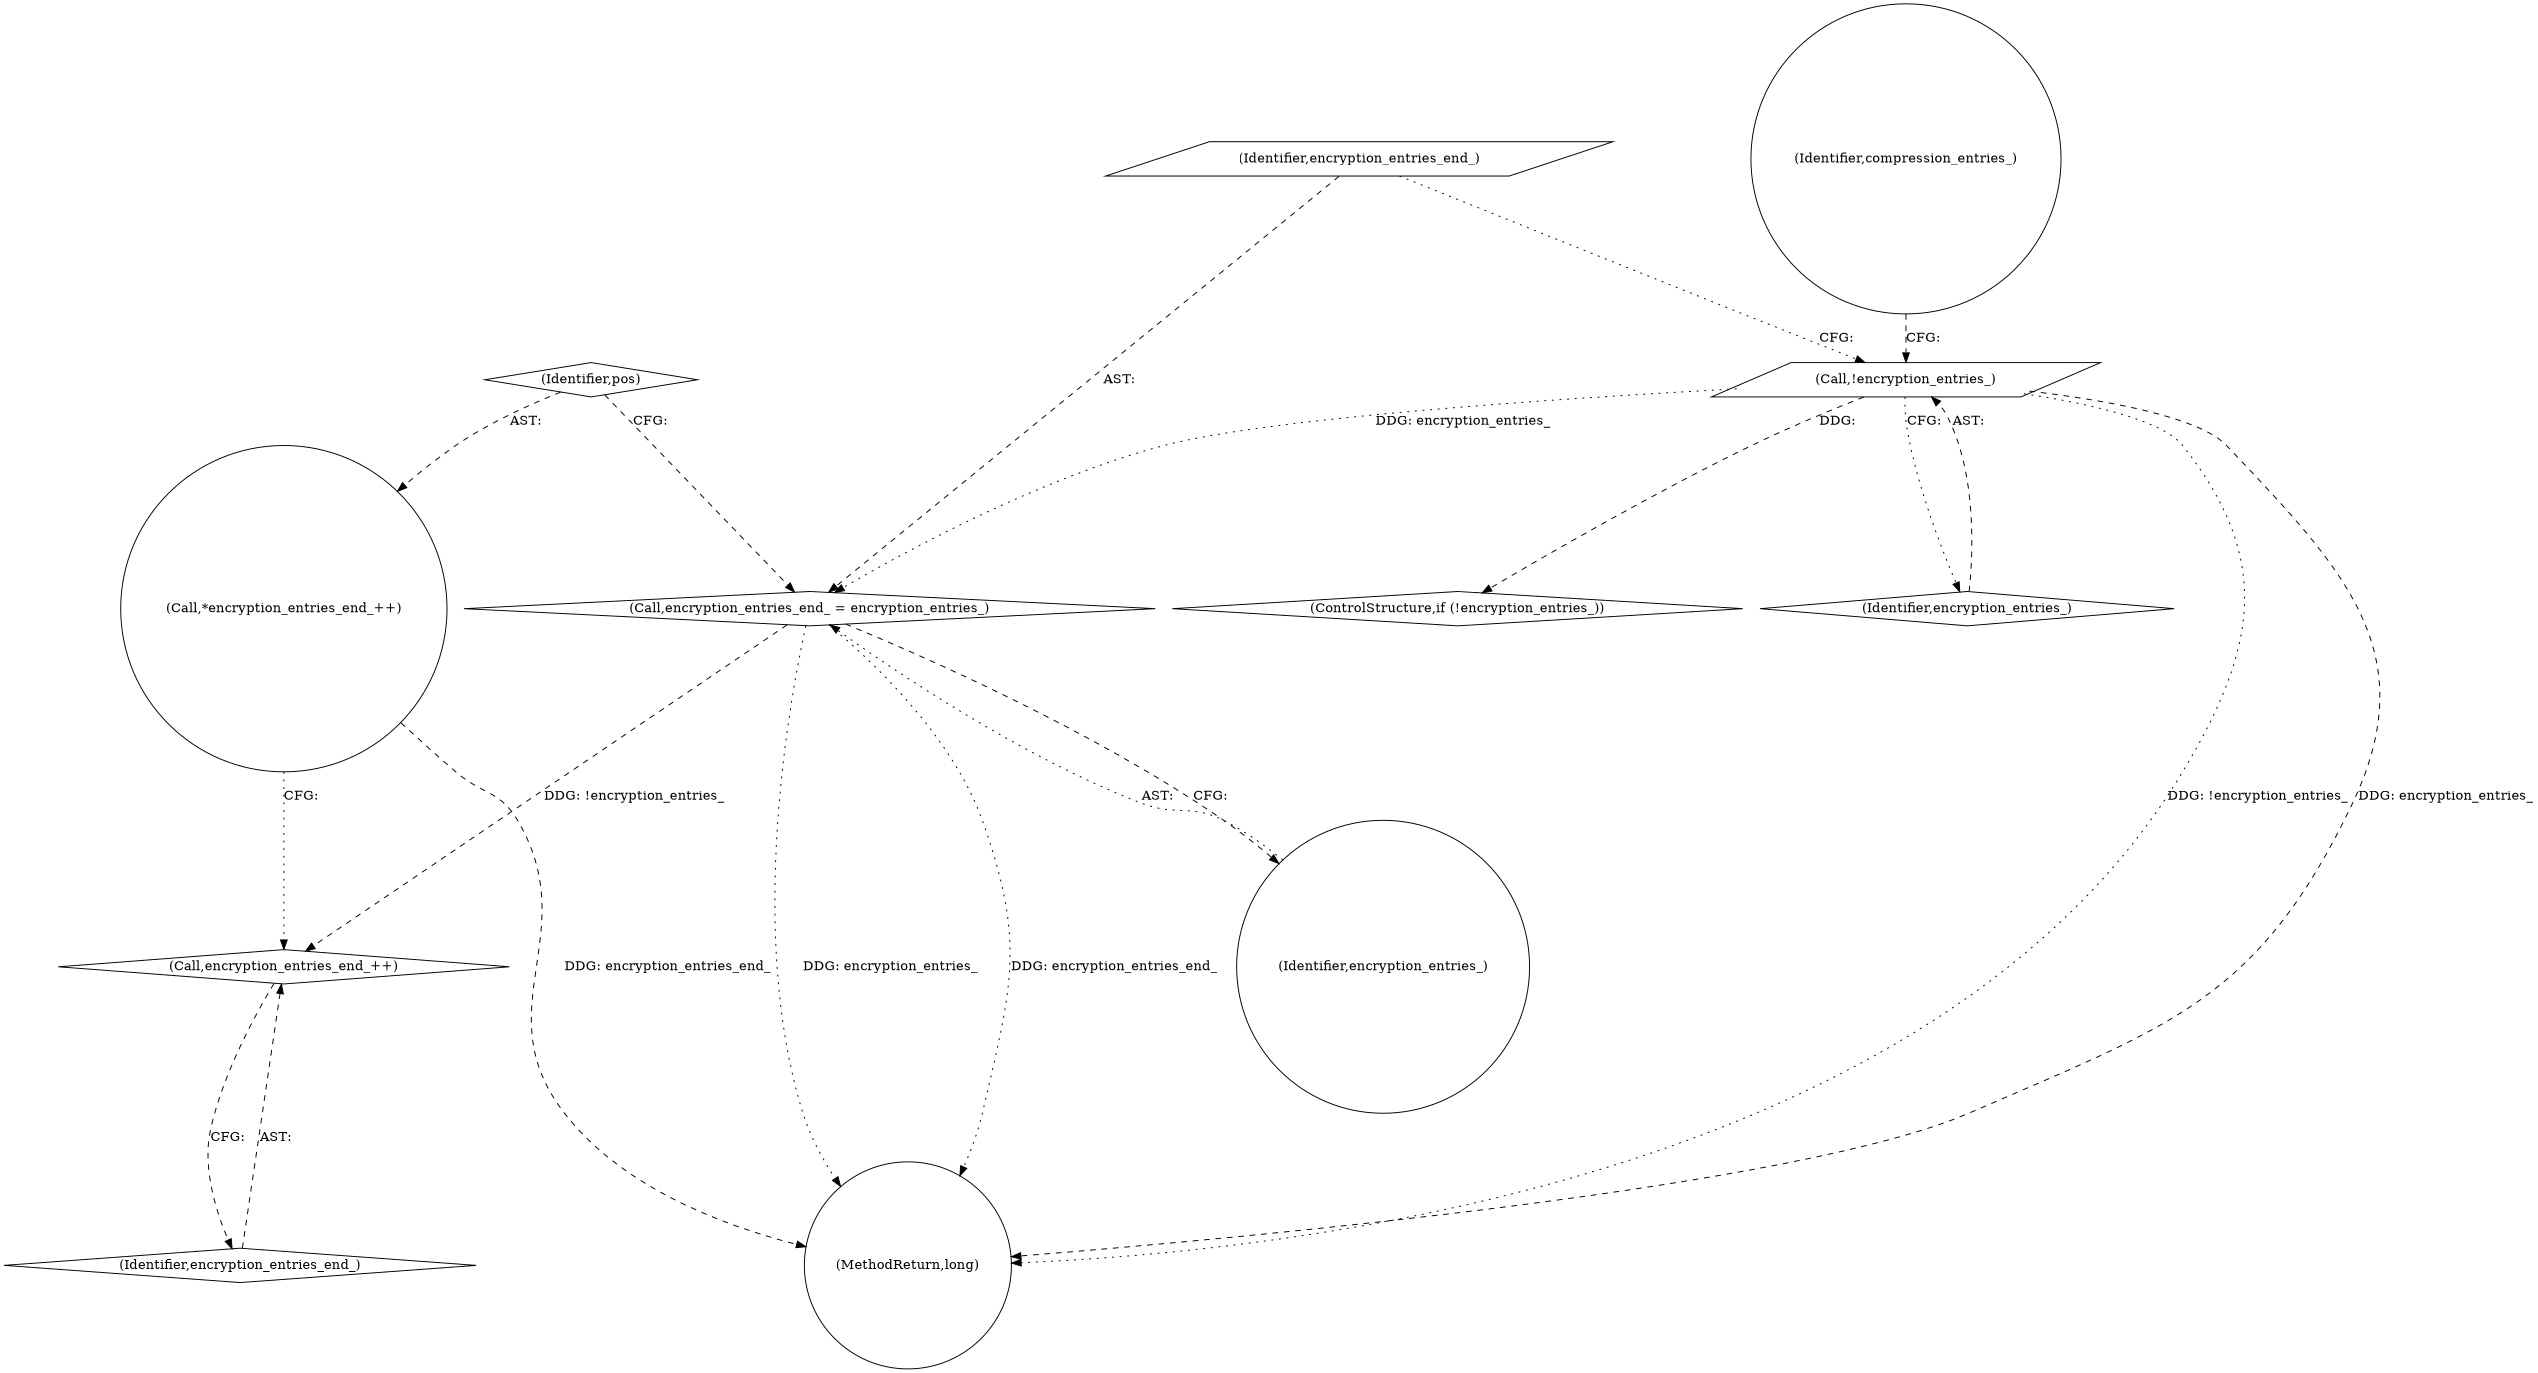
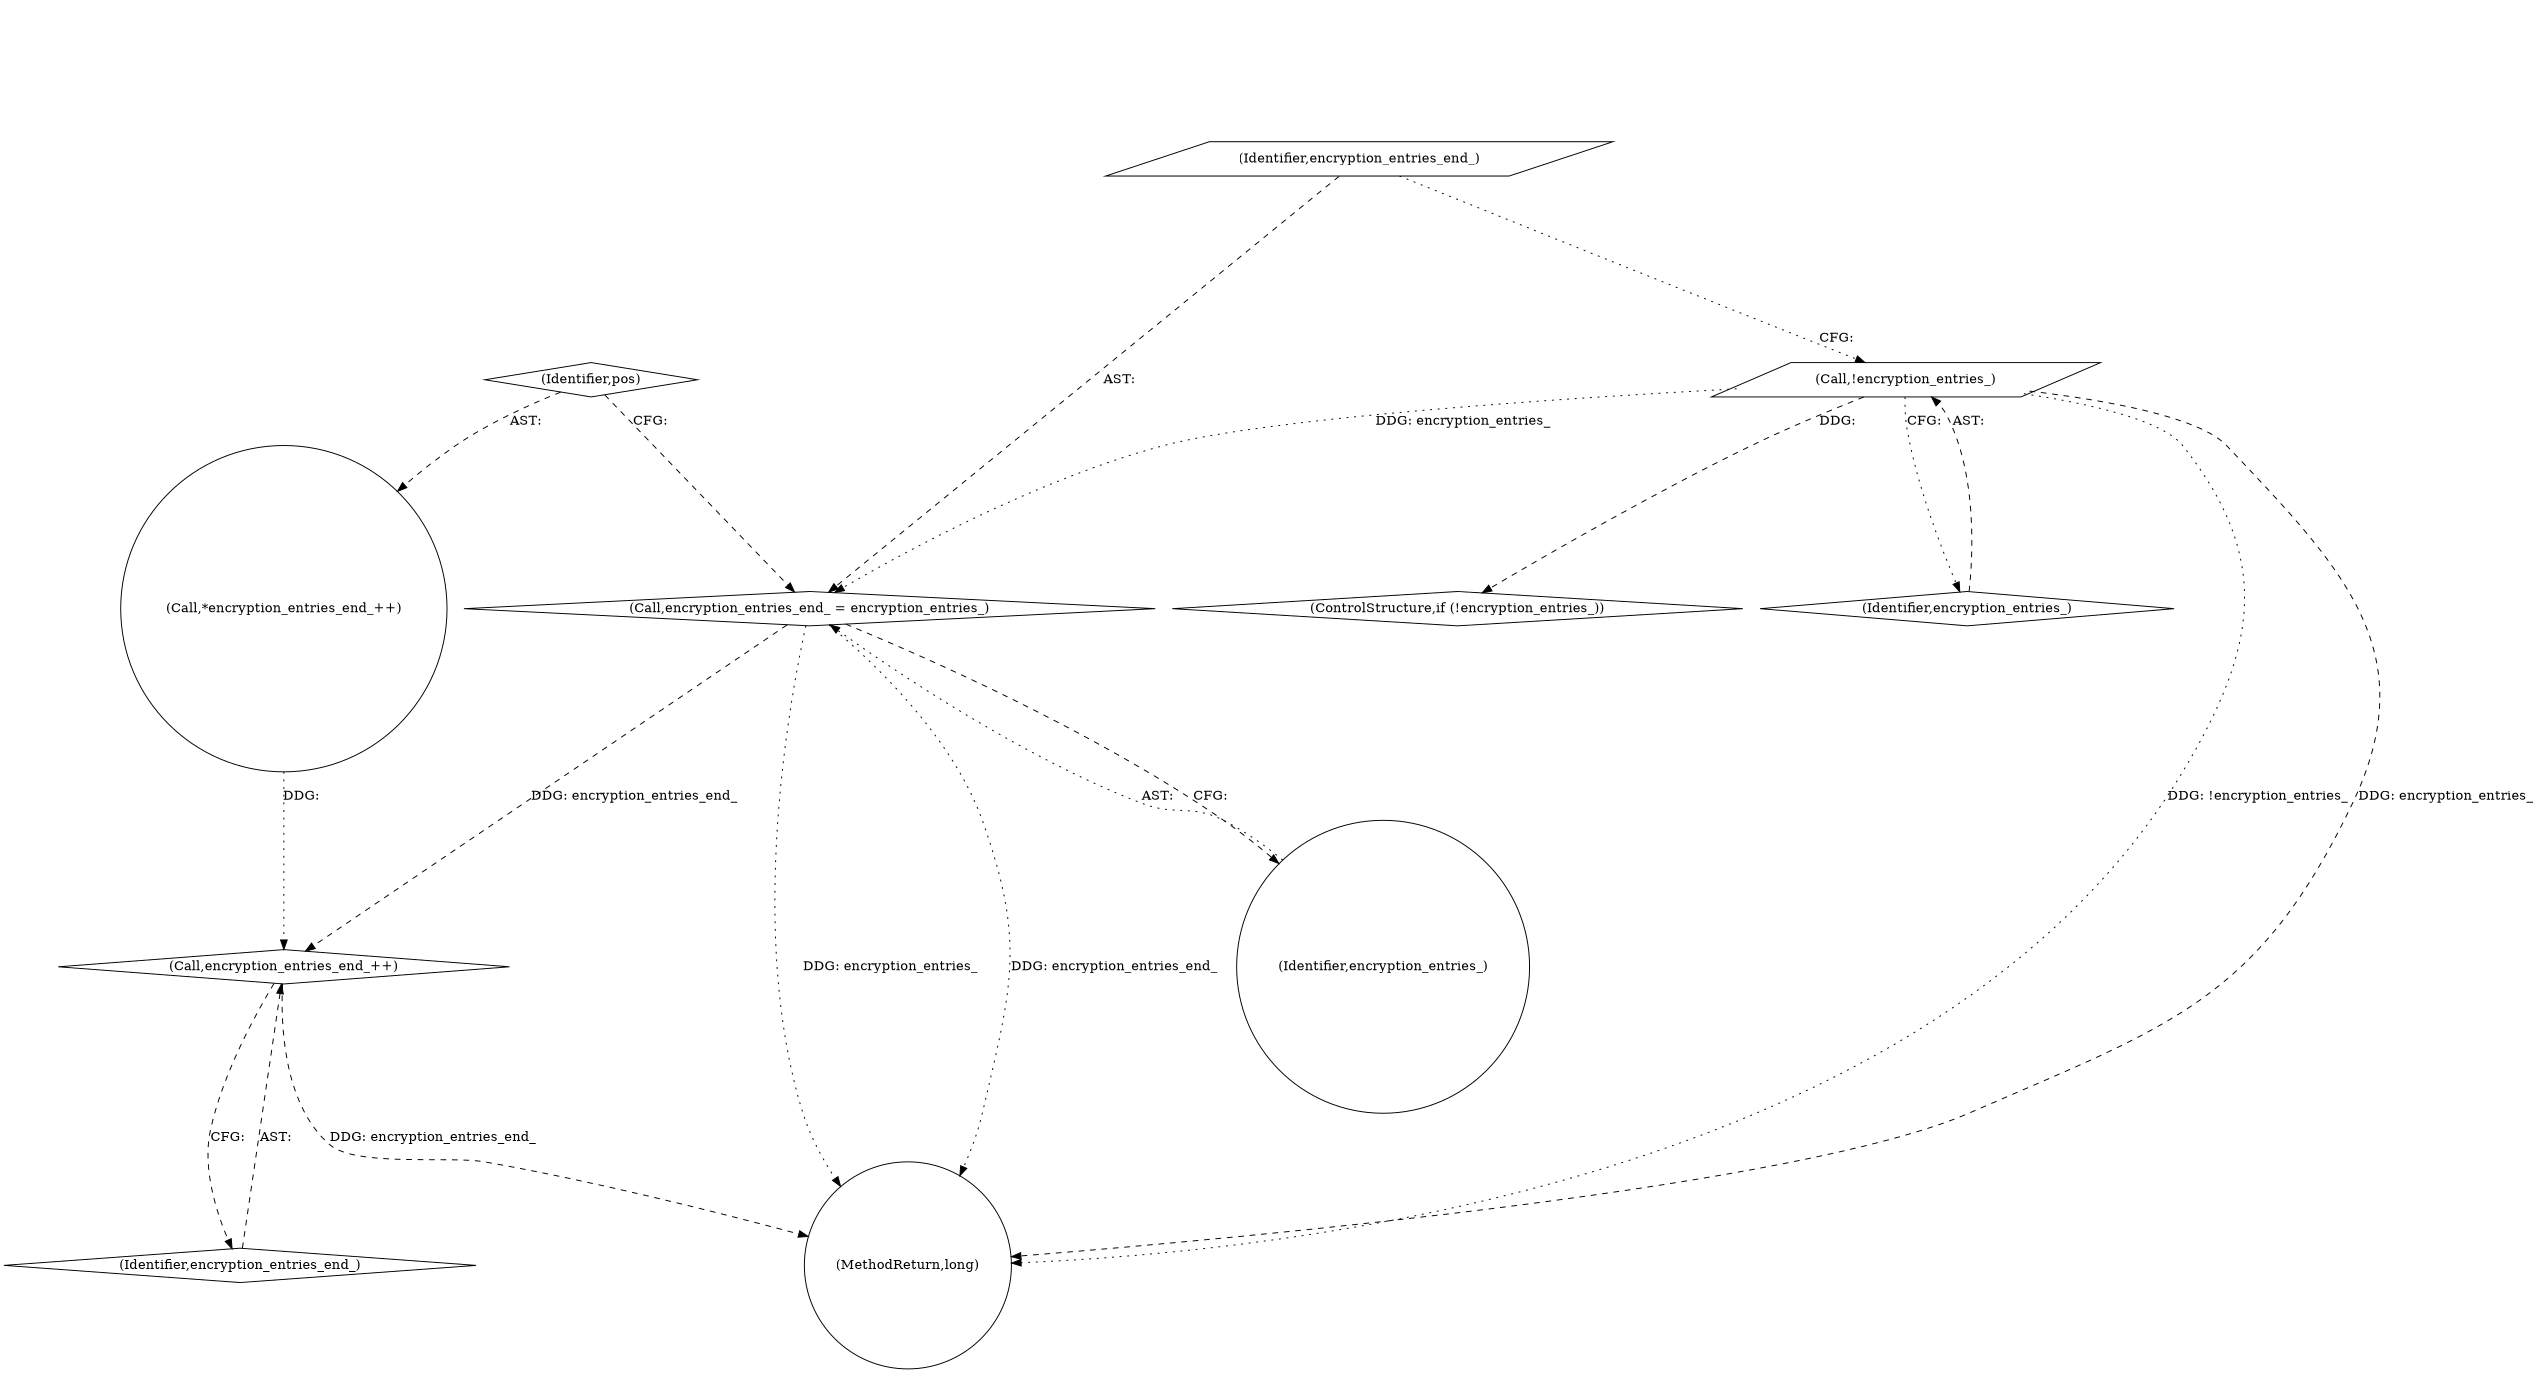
(1906, 159) -> none
(303, 796) -> (303, 796)
(635, 796) -> (635, 796)
(532, 1027) -> (481, 1161)
